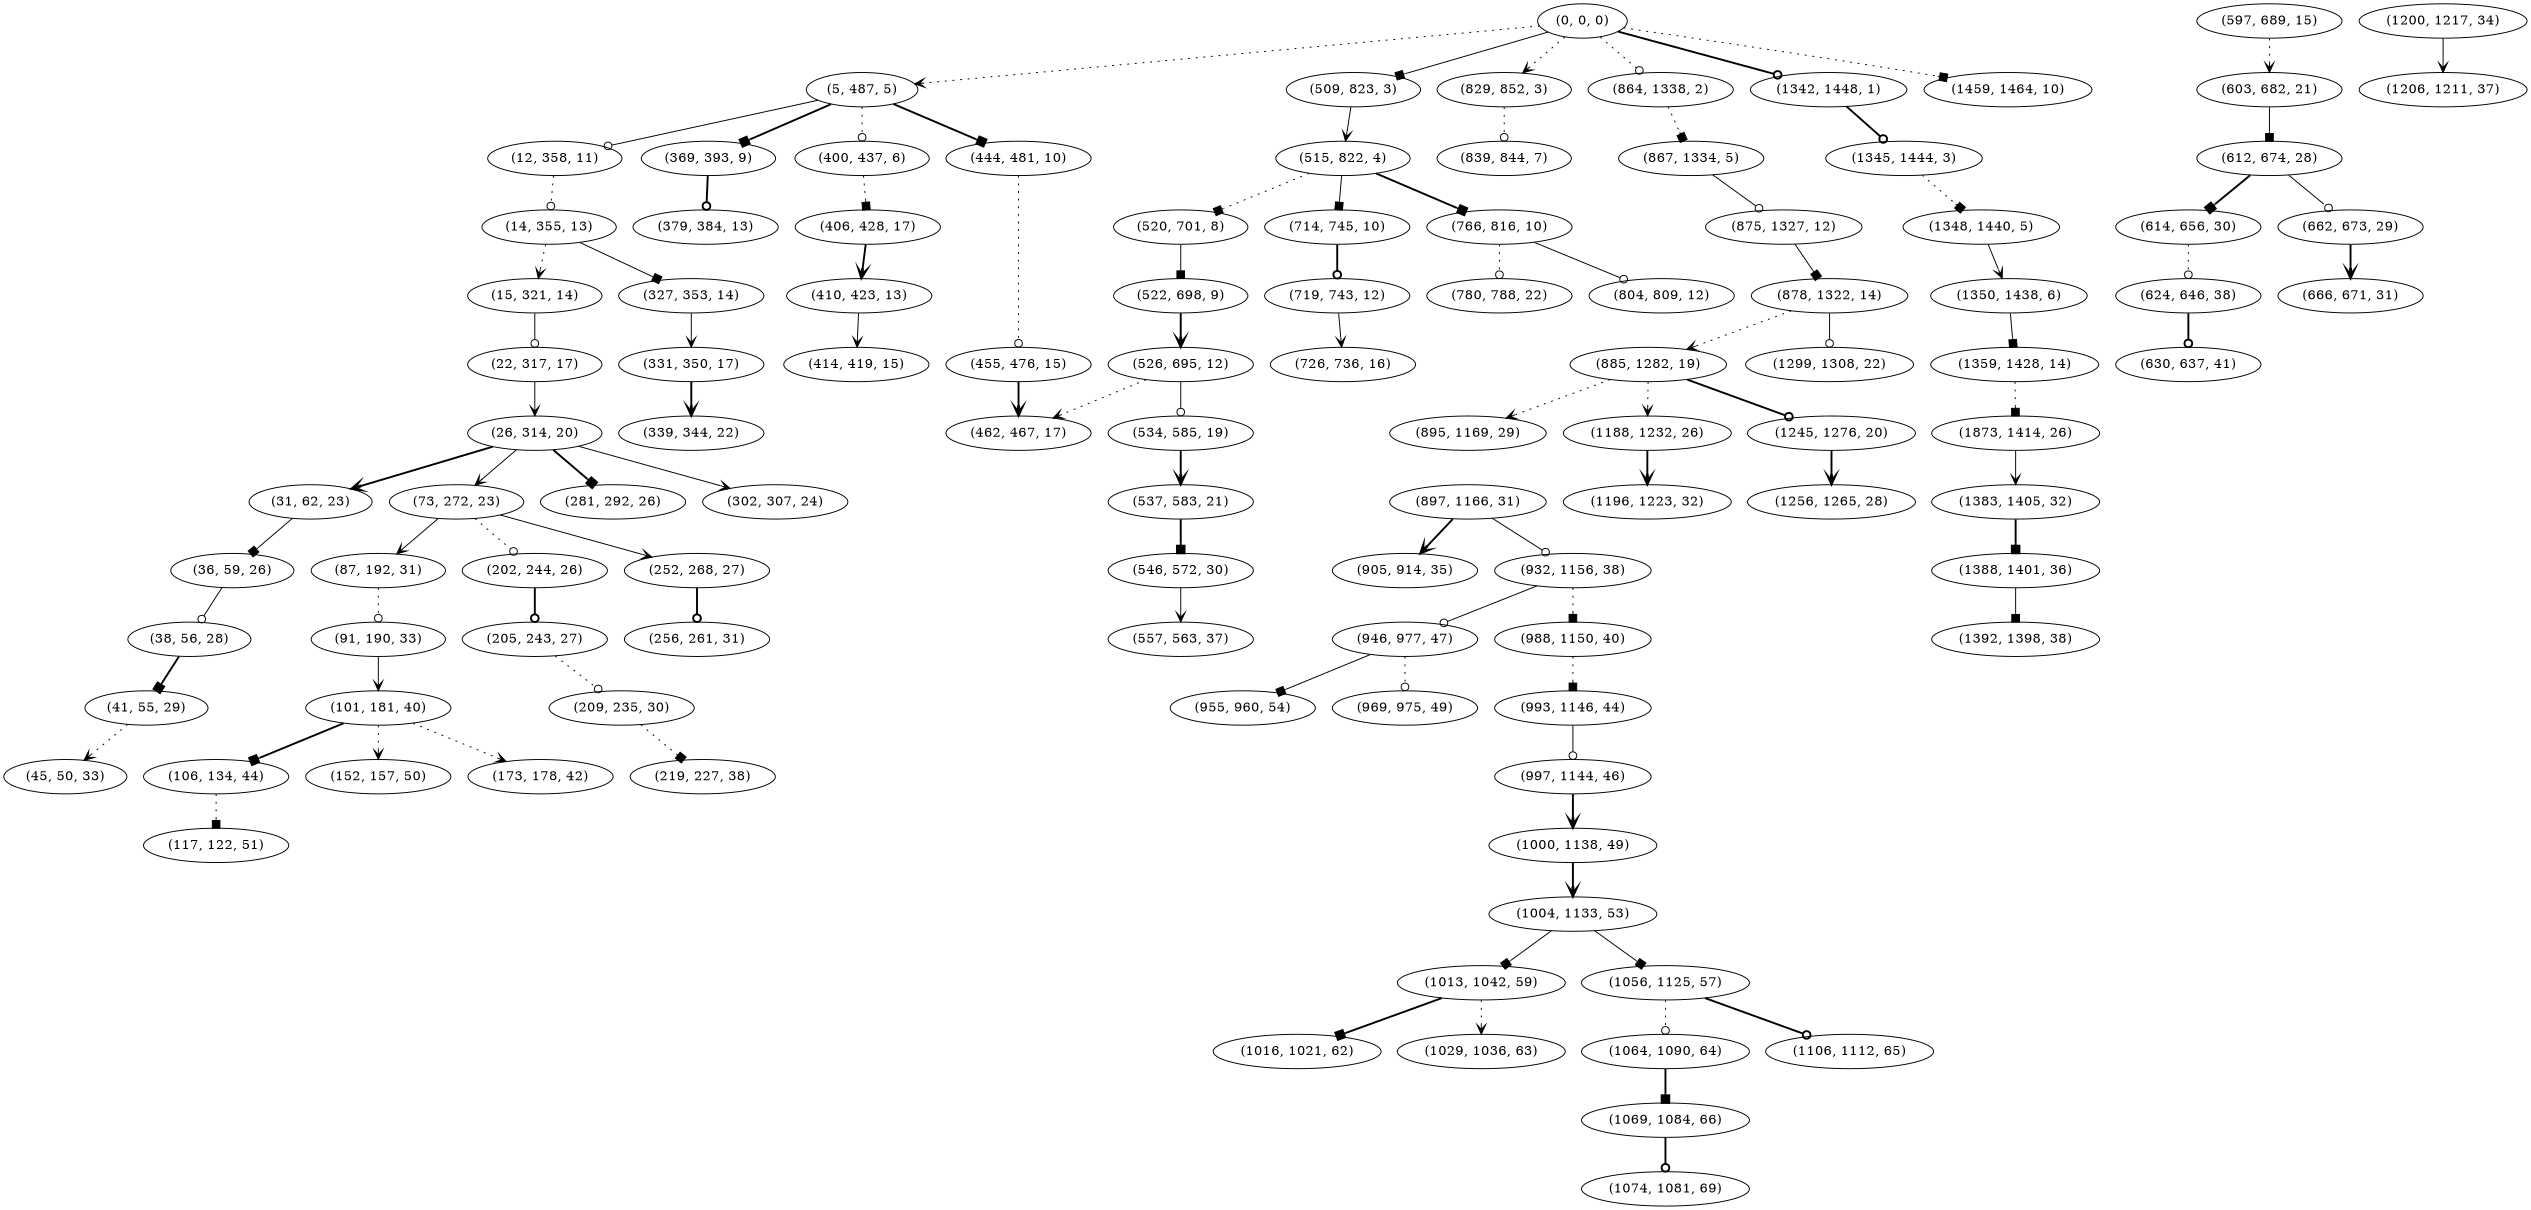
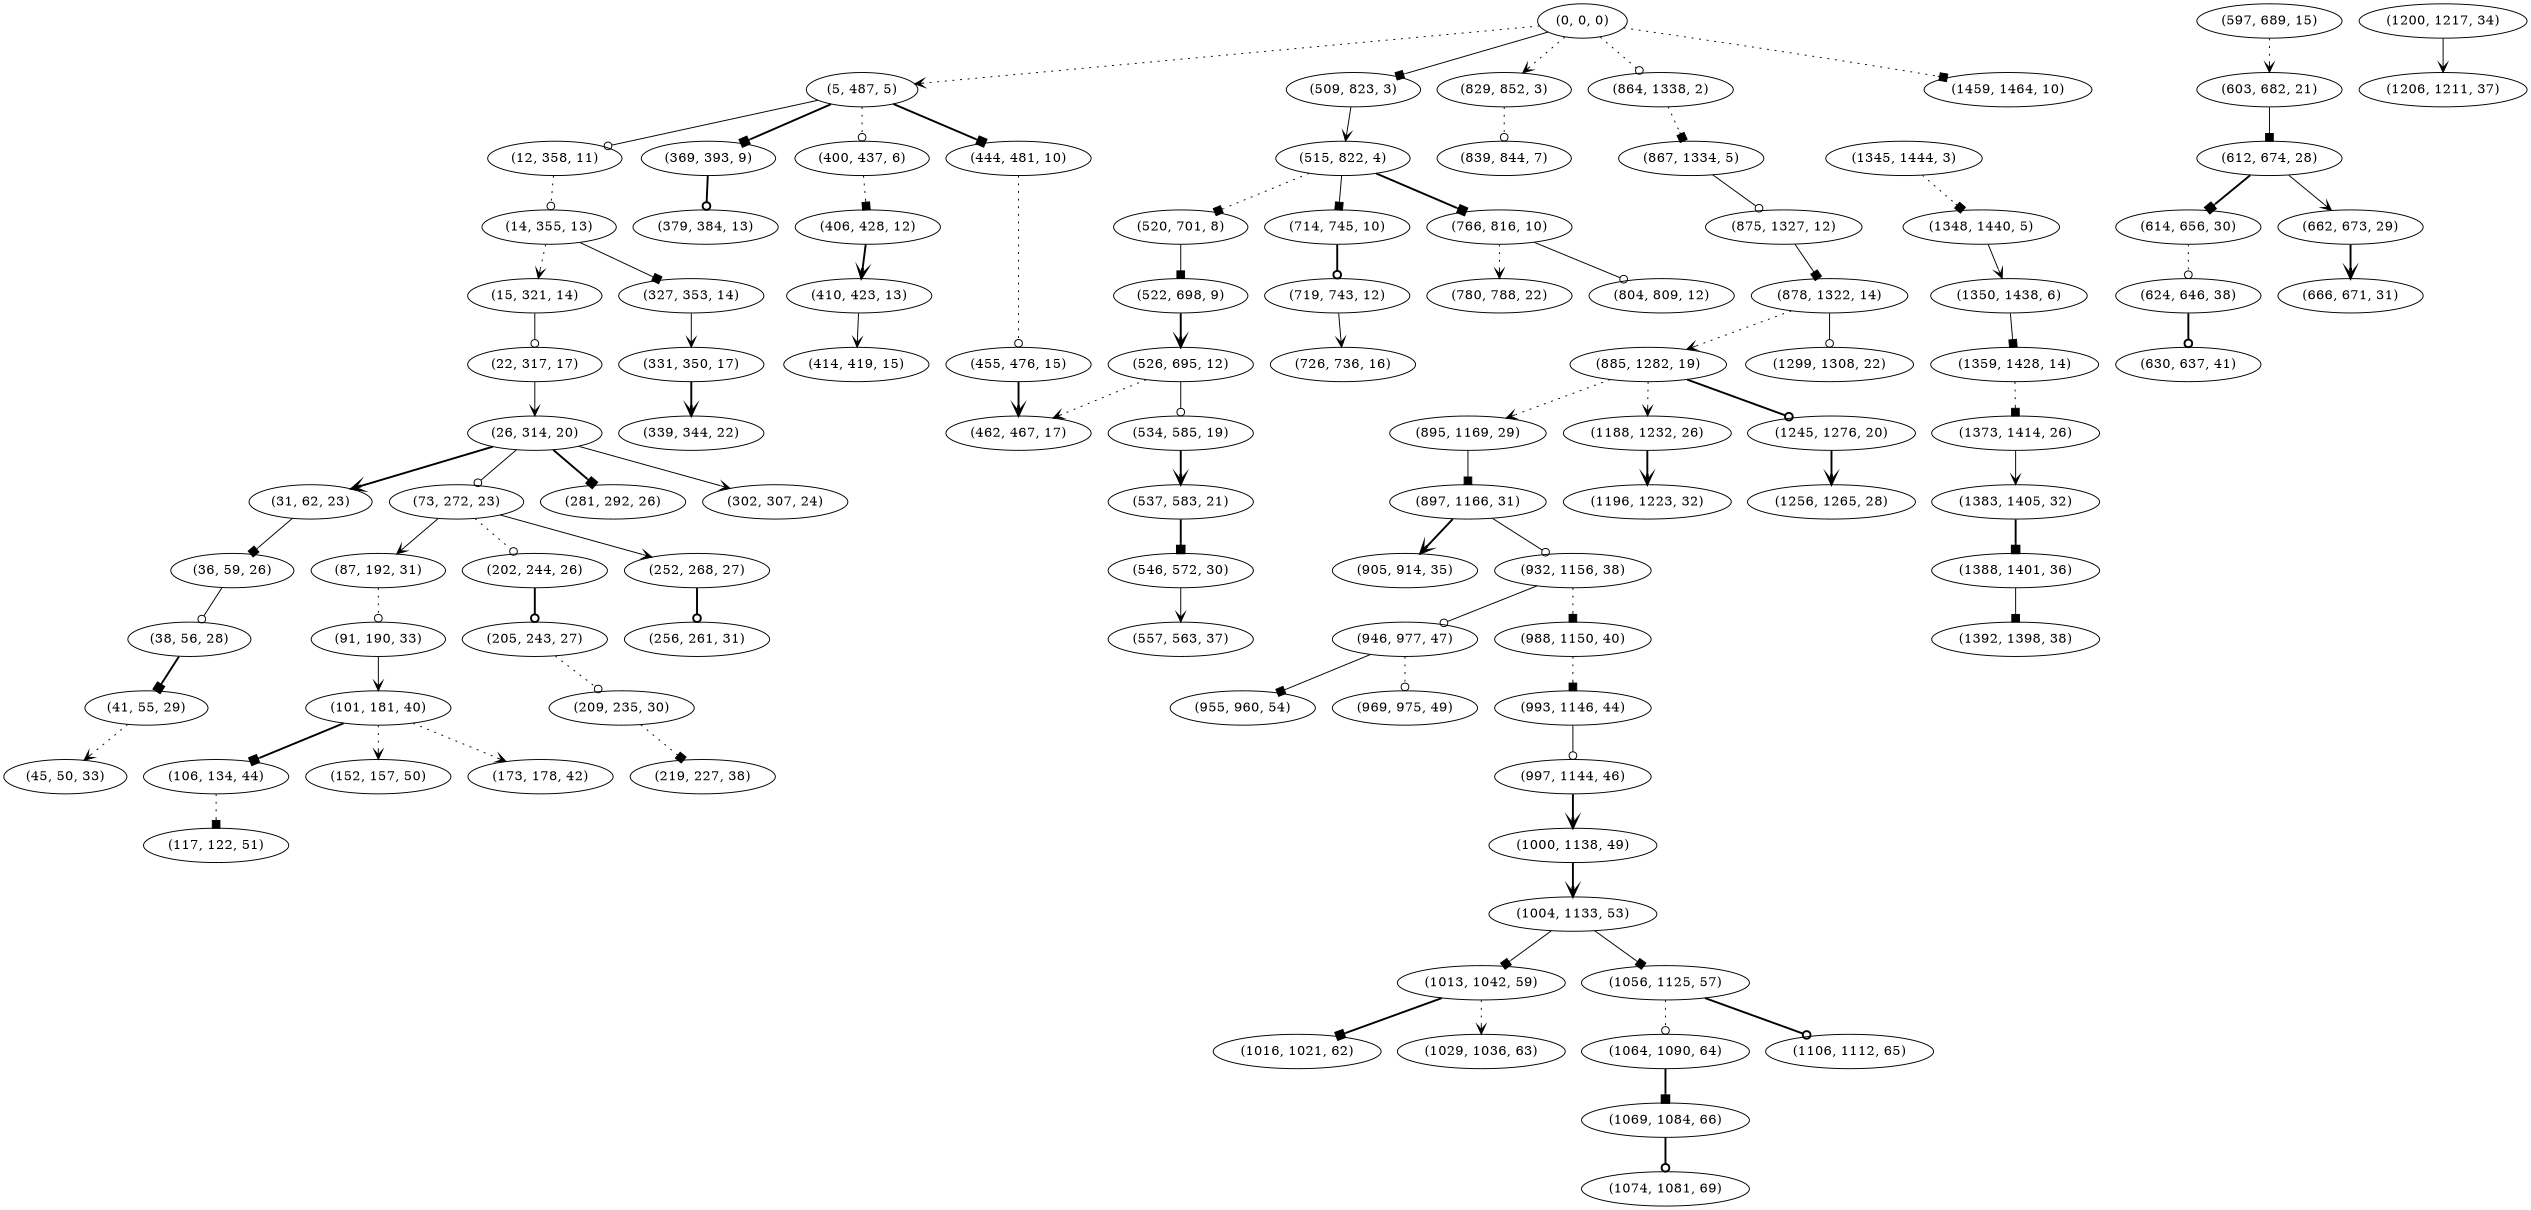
(1829, 90) -> none
(2306, 190) -> (2306, 190)
(868, 227) -> (868, 227)
(1499, 258) -> (1499, 258)
(2016, 433) -> (2016, 433)
none -> (1468, 463)
(499, 465) -> (499, 465)
